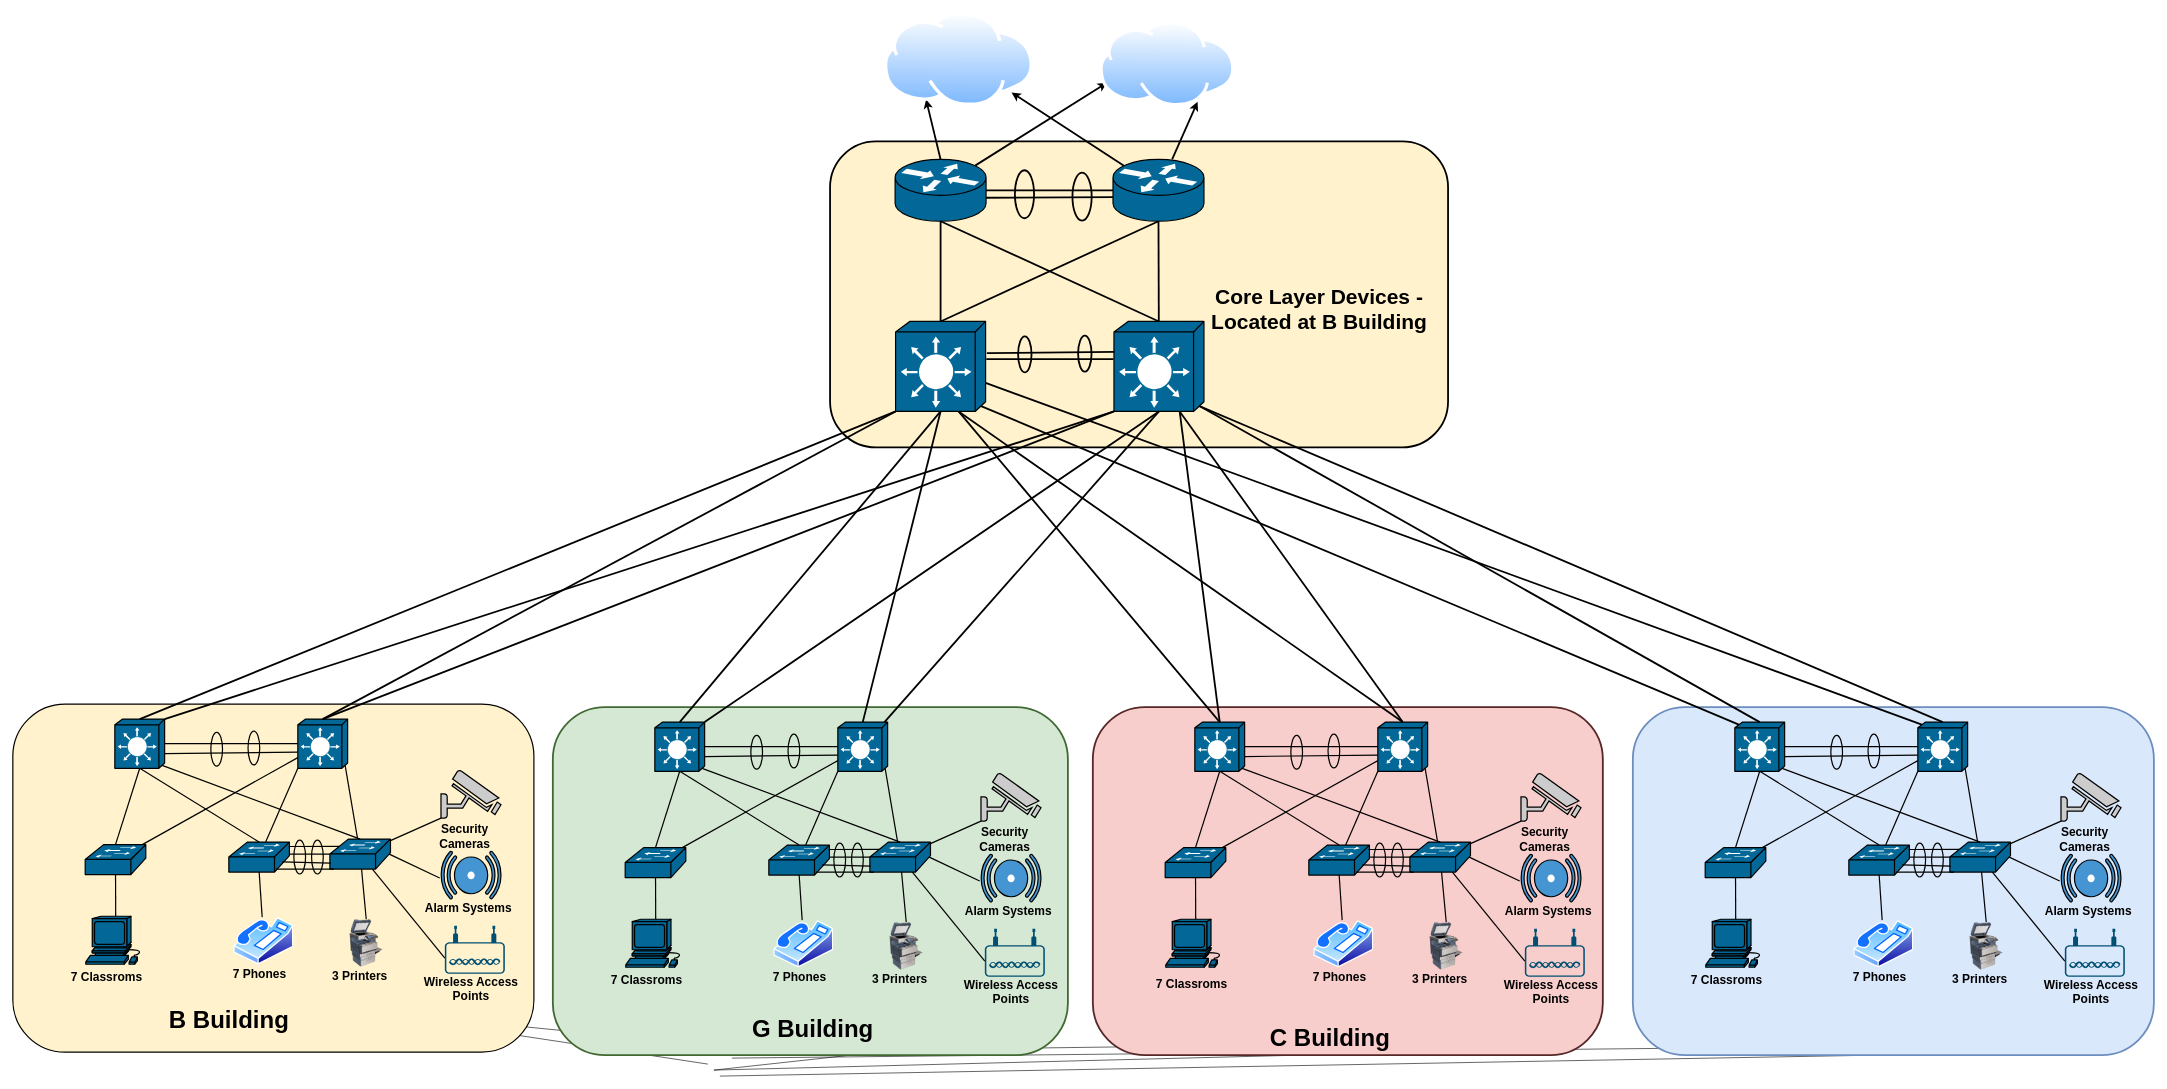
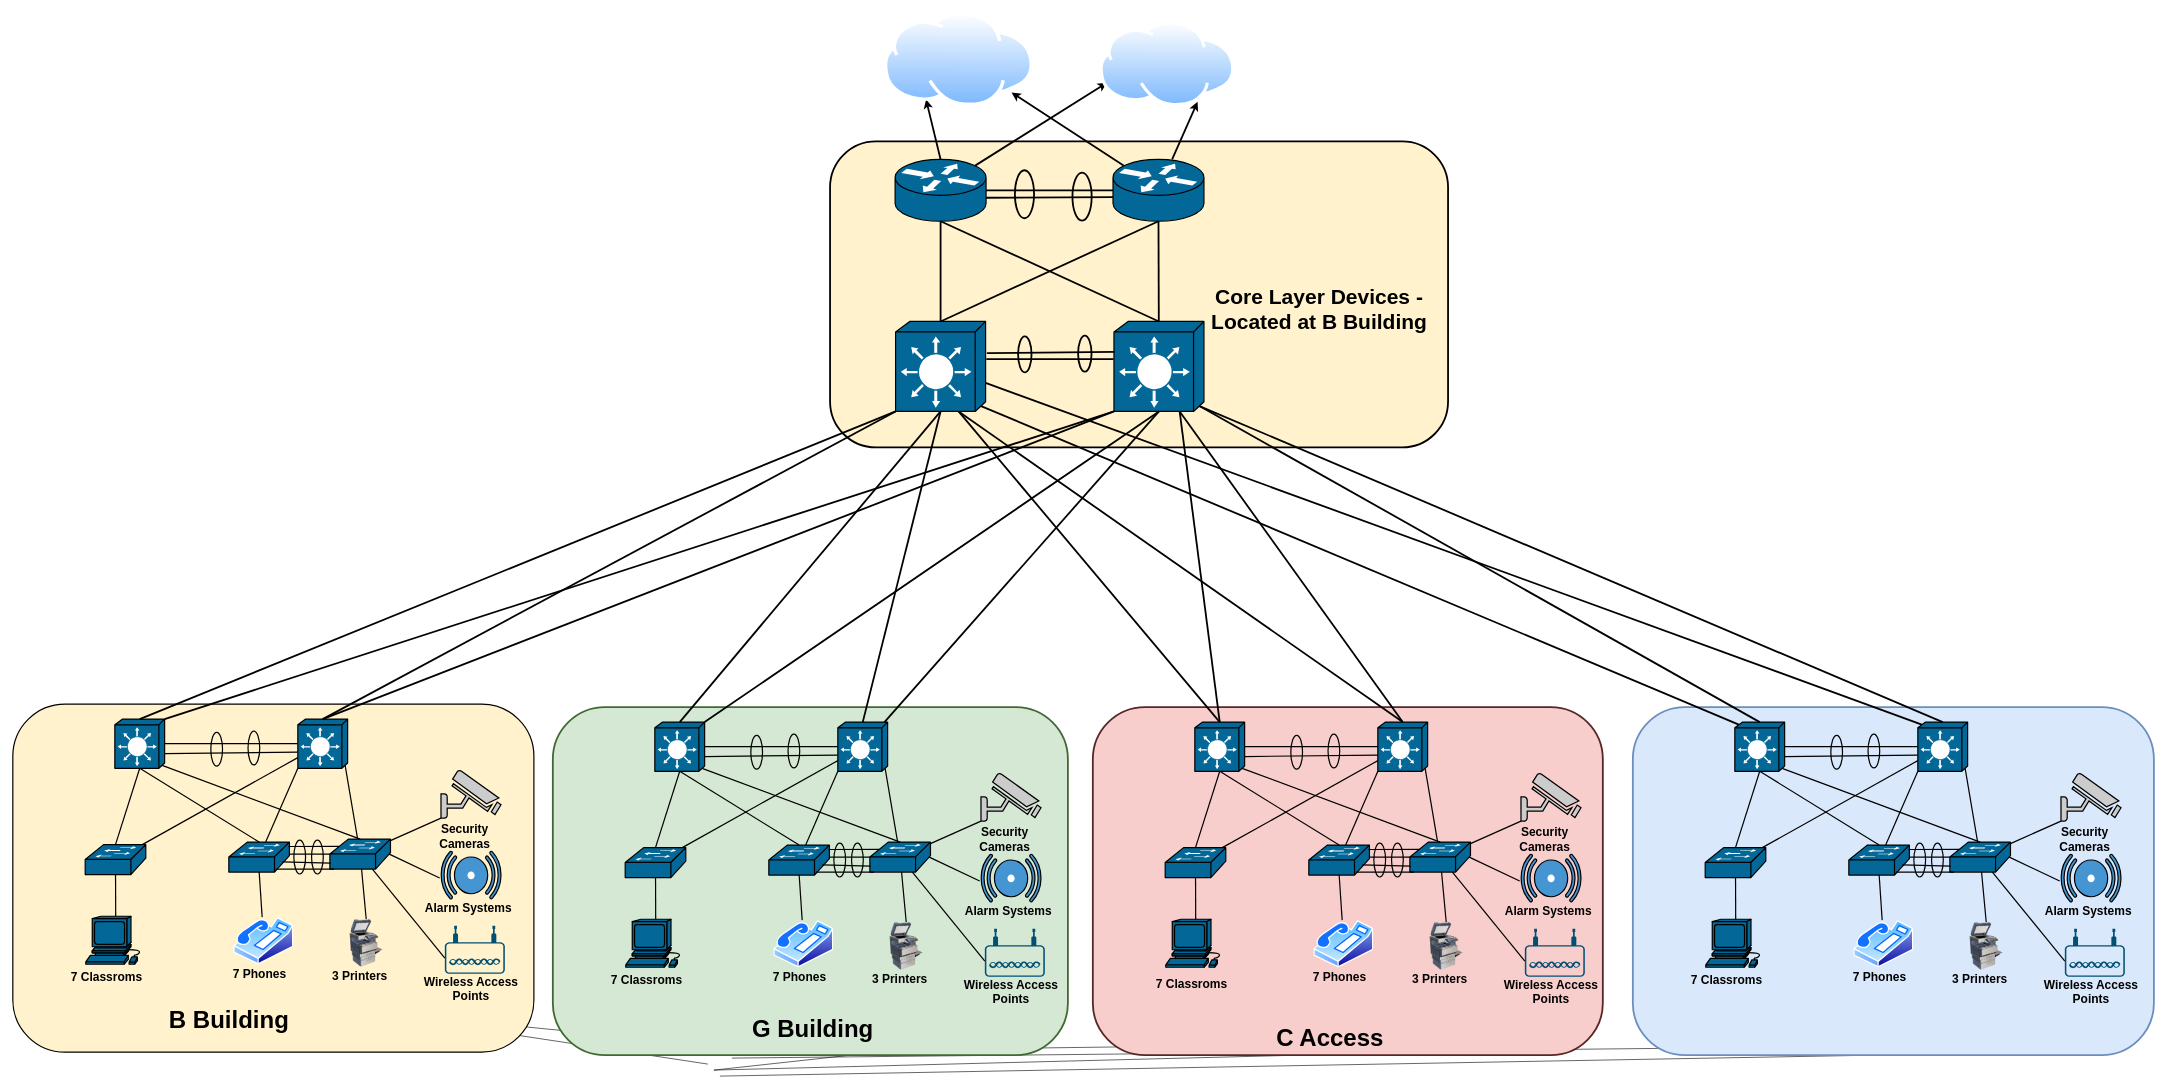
(1330, 1037) -> (1330, 1037)
